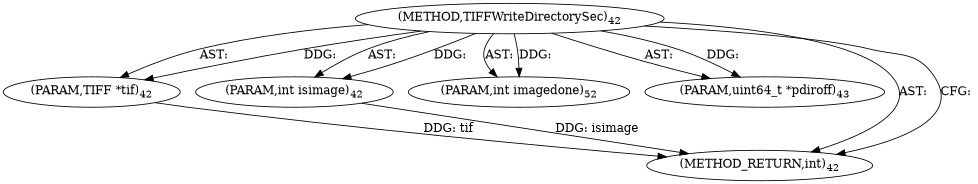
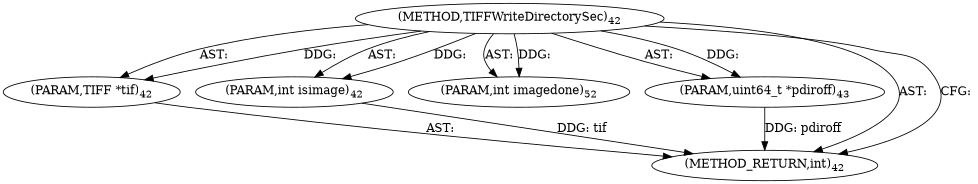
none -> (765, 125)
(449, 129) -> (442, 129)
(597, 129) -> (582, 129)
